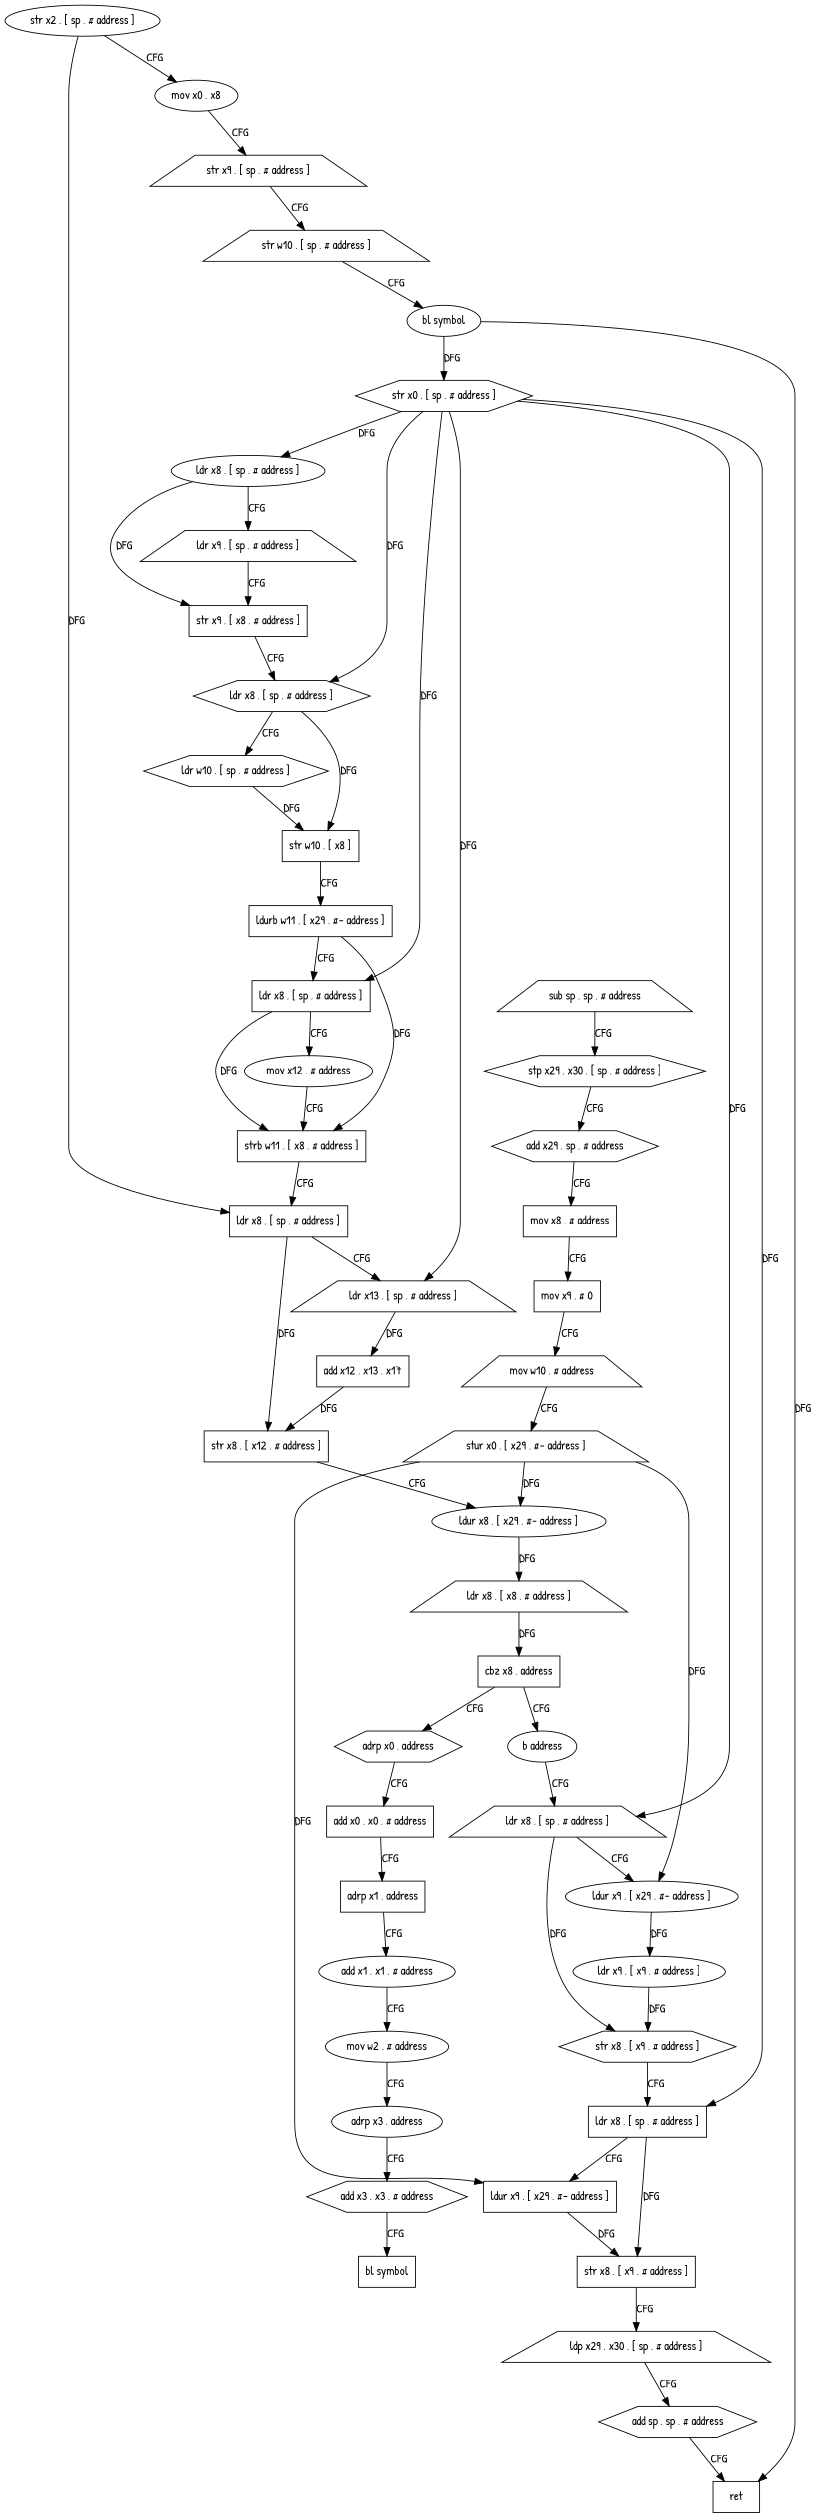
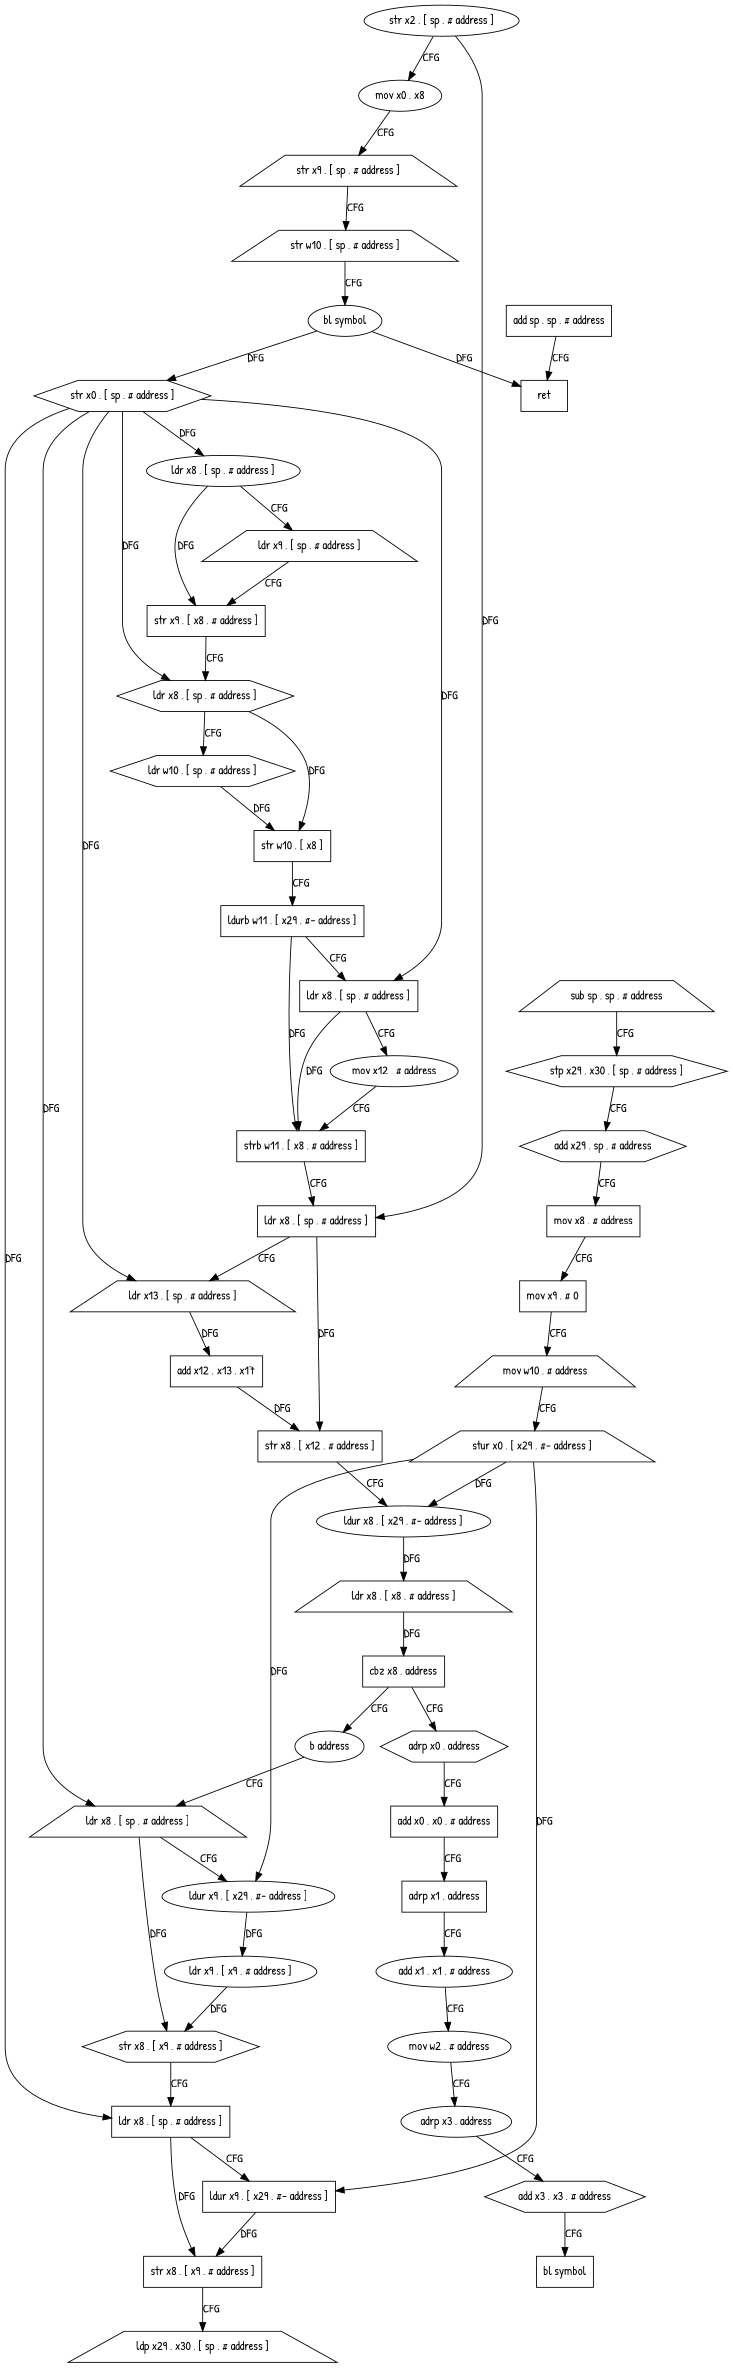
(655, 2381) -> none
(678, 2422) -> (559, 321)
